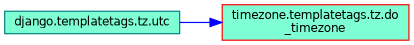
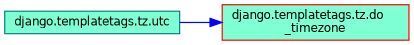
(316, 22) -> (316, 22)
